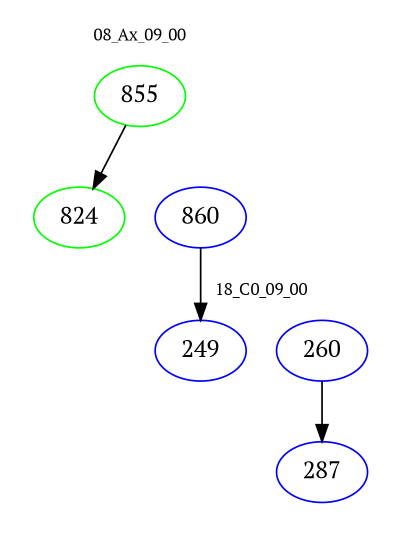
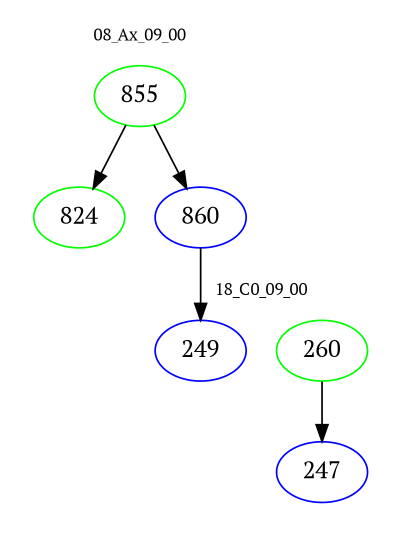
none -> (166, 149)
(322, 351) -> (322, 351)
(322, 472) -> (322, 472)
